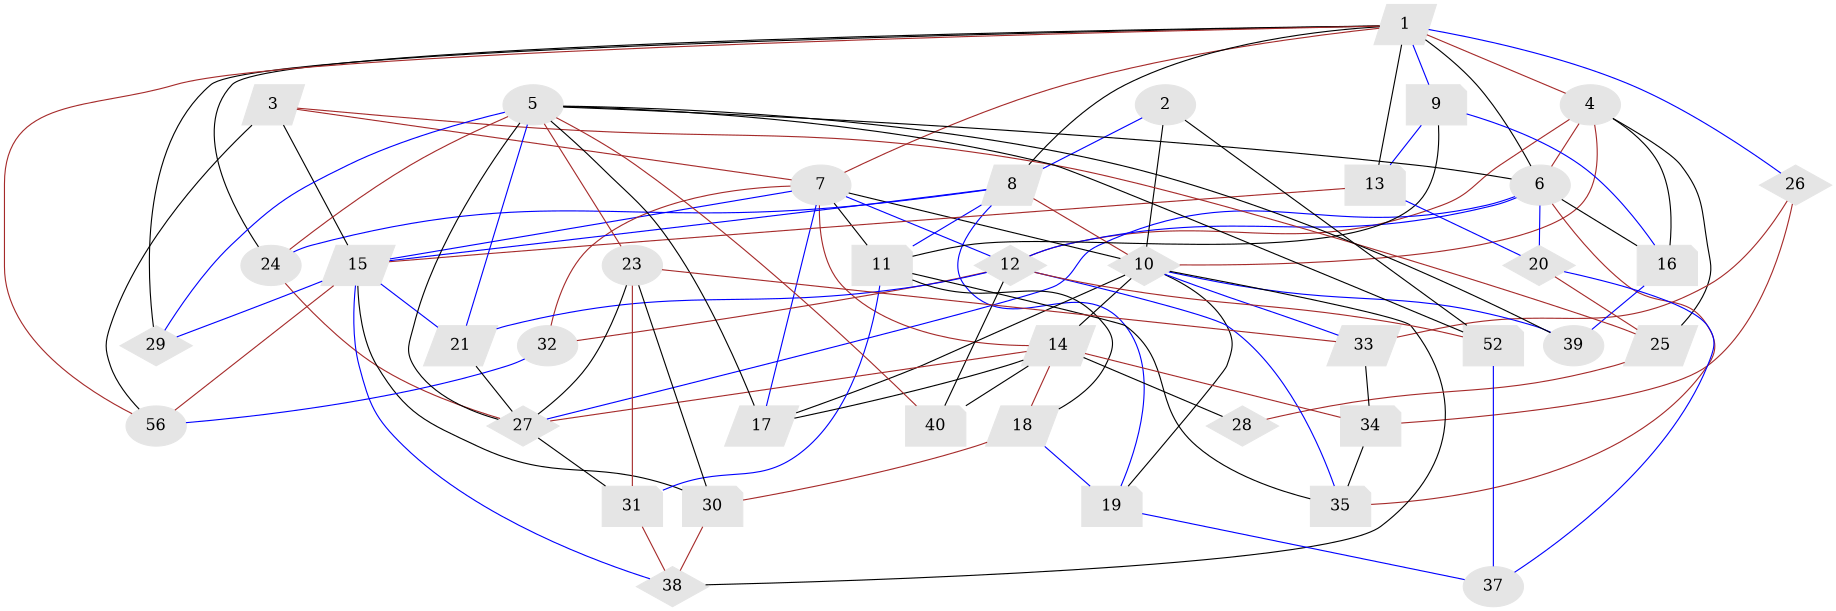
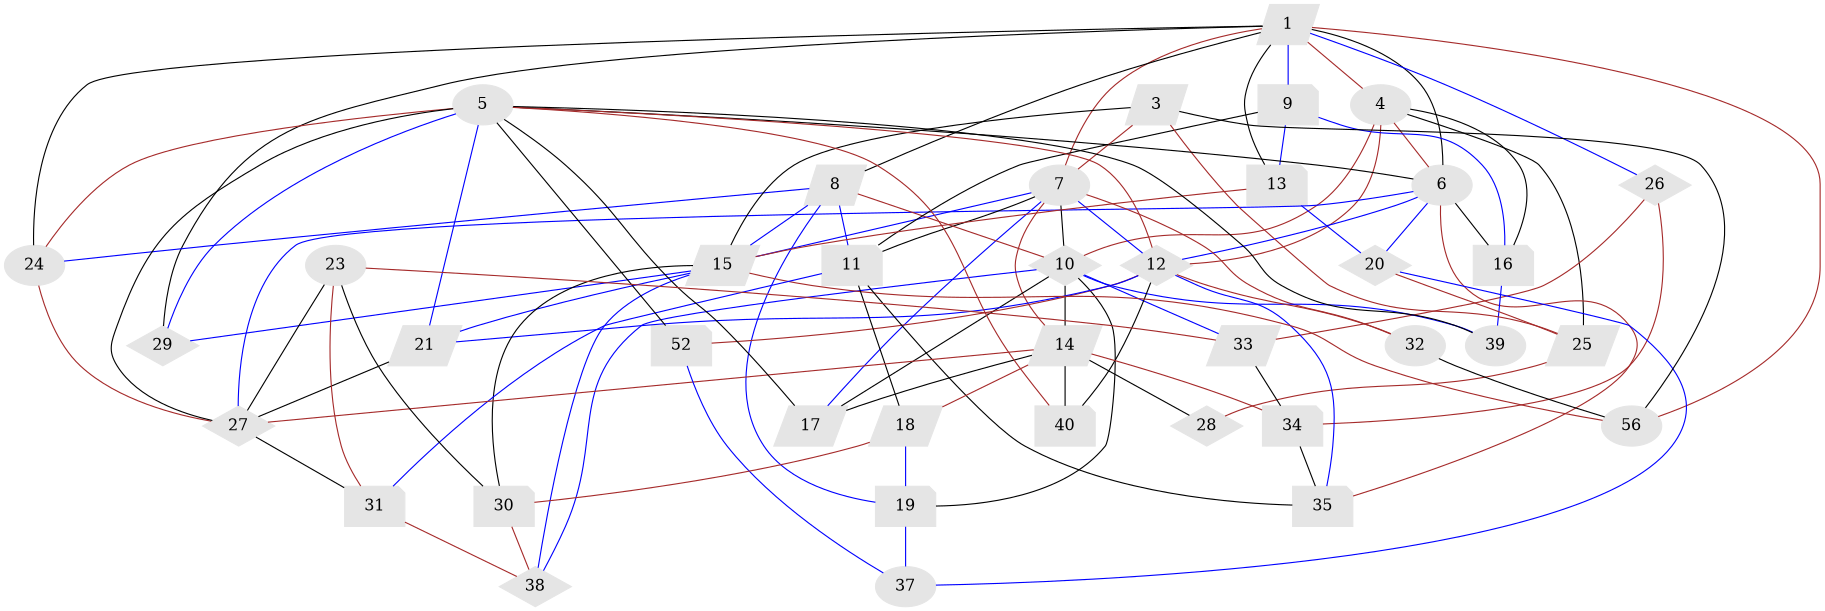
(1165, 105) -> none
(583, 185) -> (858, 128)
(357, 401) -> (1521, 390)
(1283, 550) -> (721, 309)
